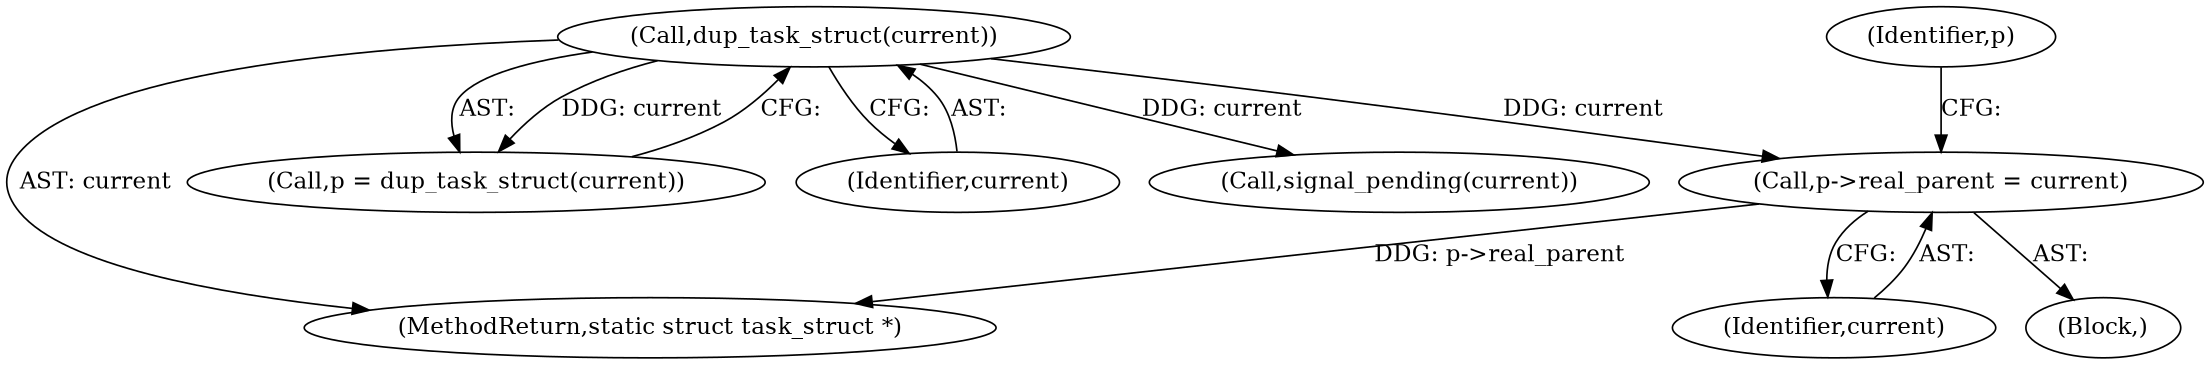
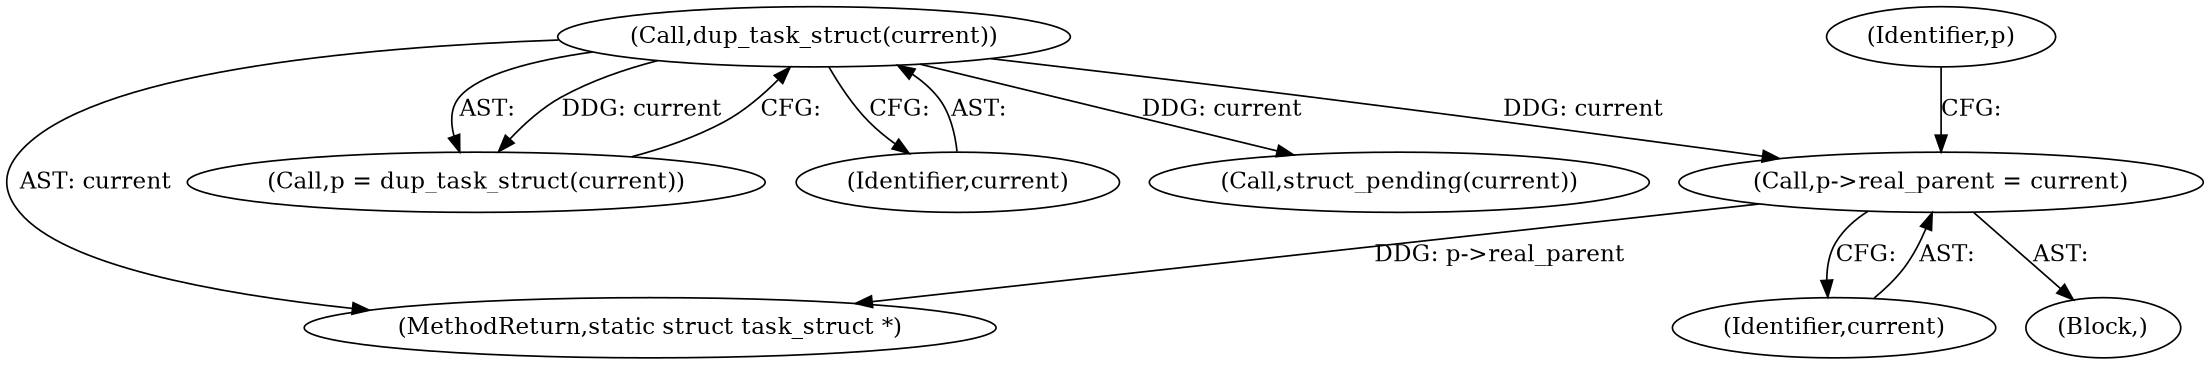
(1399, 182) -> (1399, 182)
